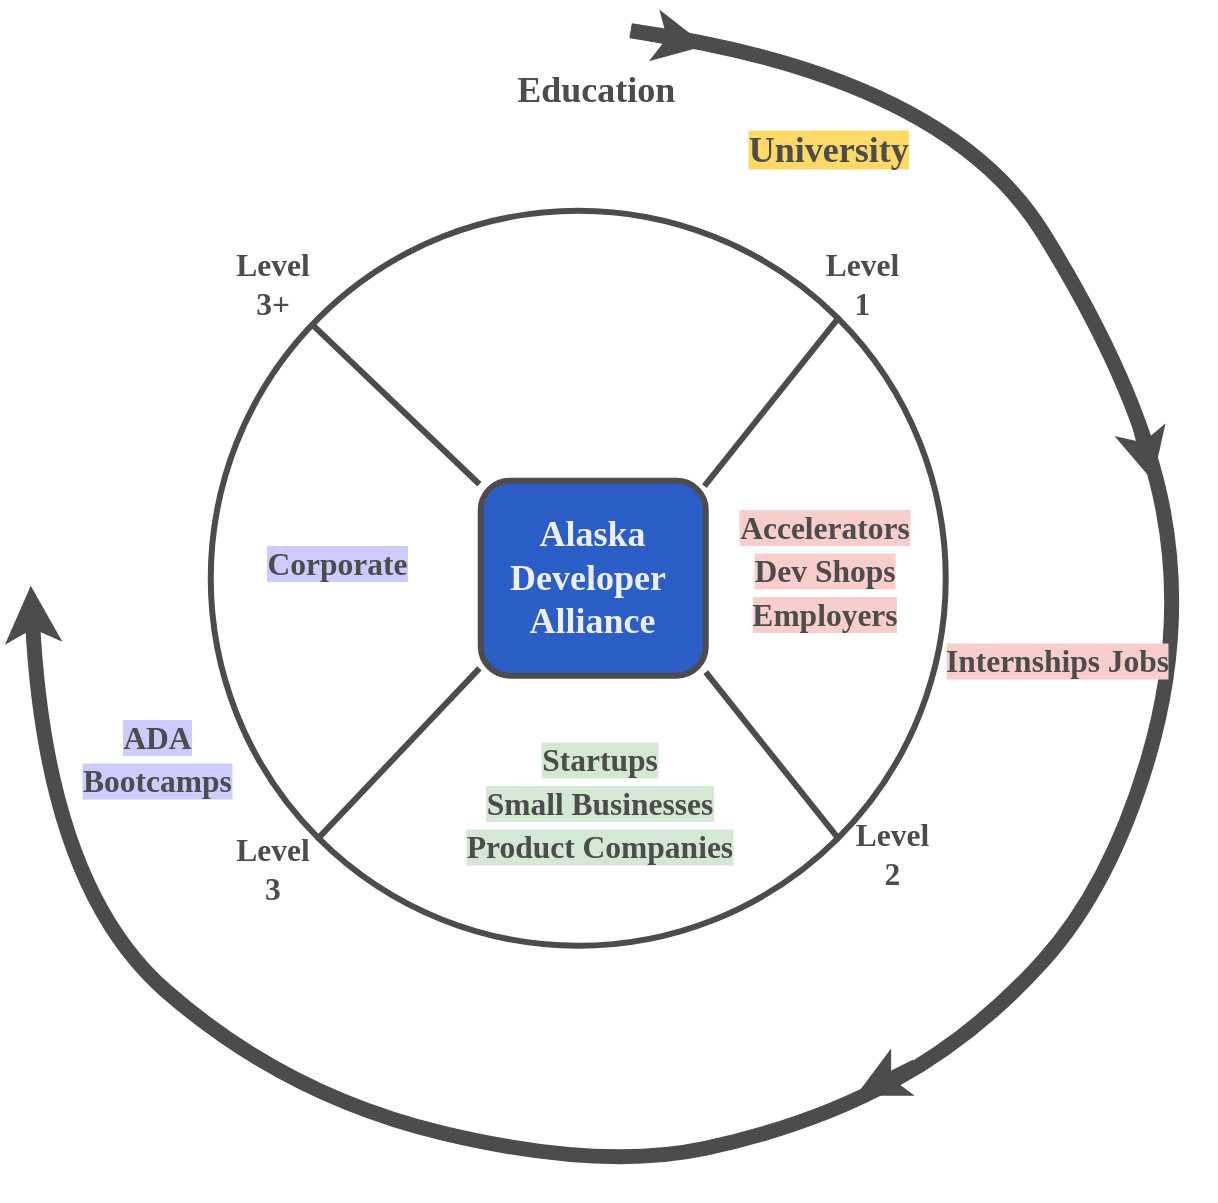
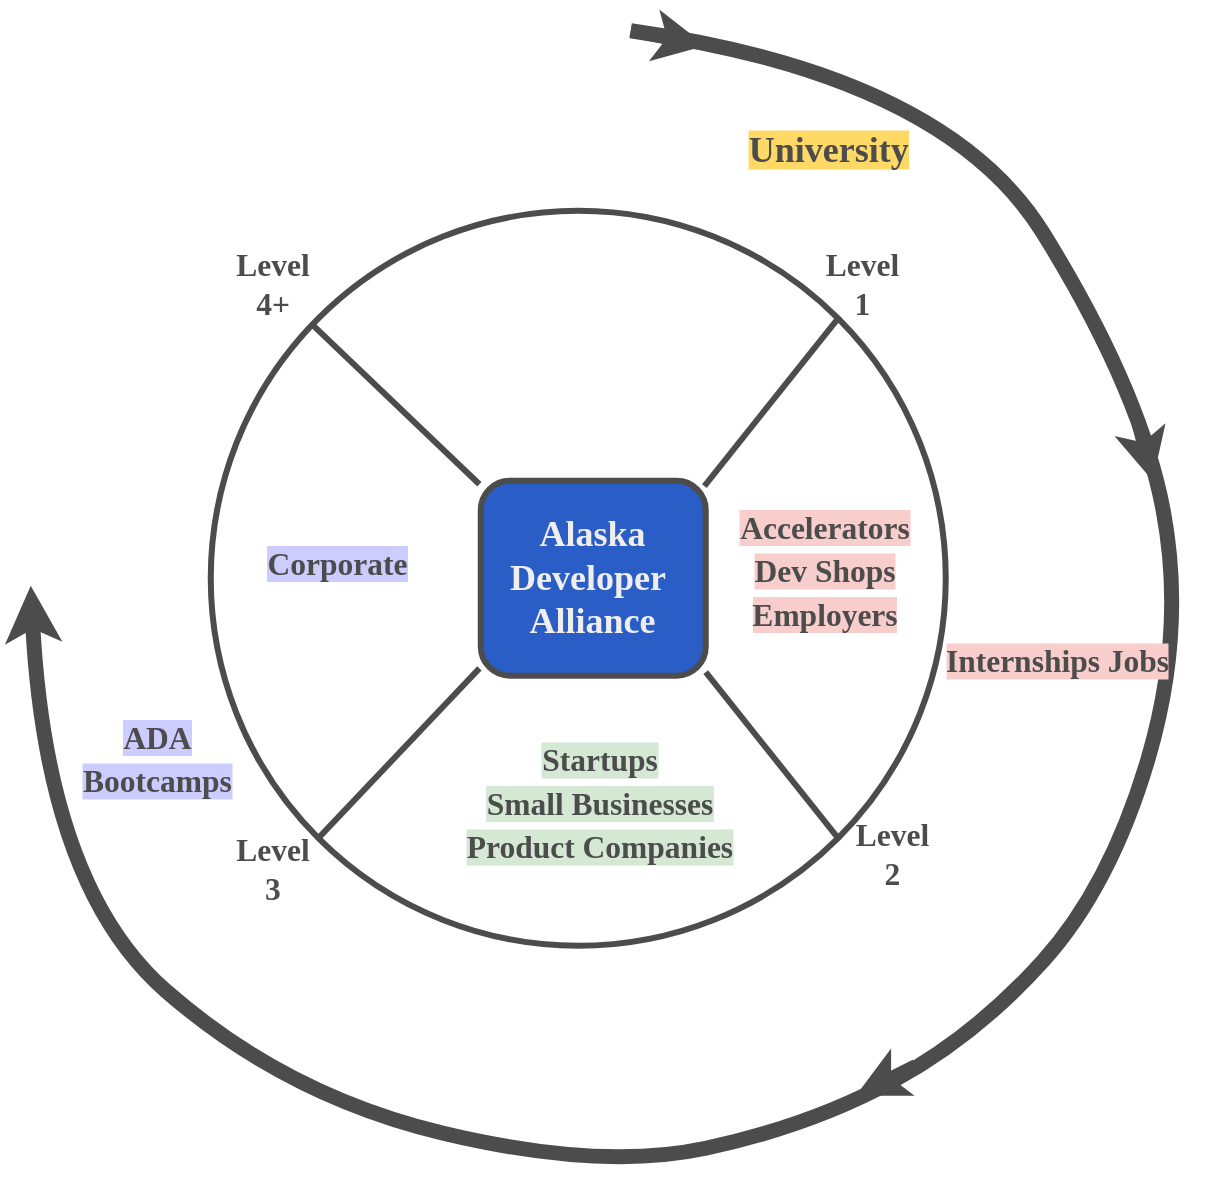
(597, 91) -> none
(274, 286) -> (274, 286)
